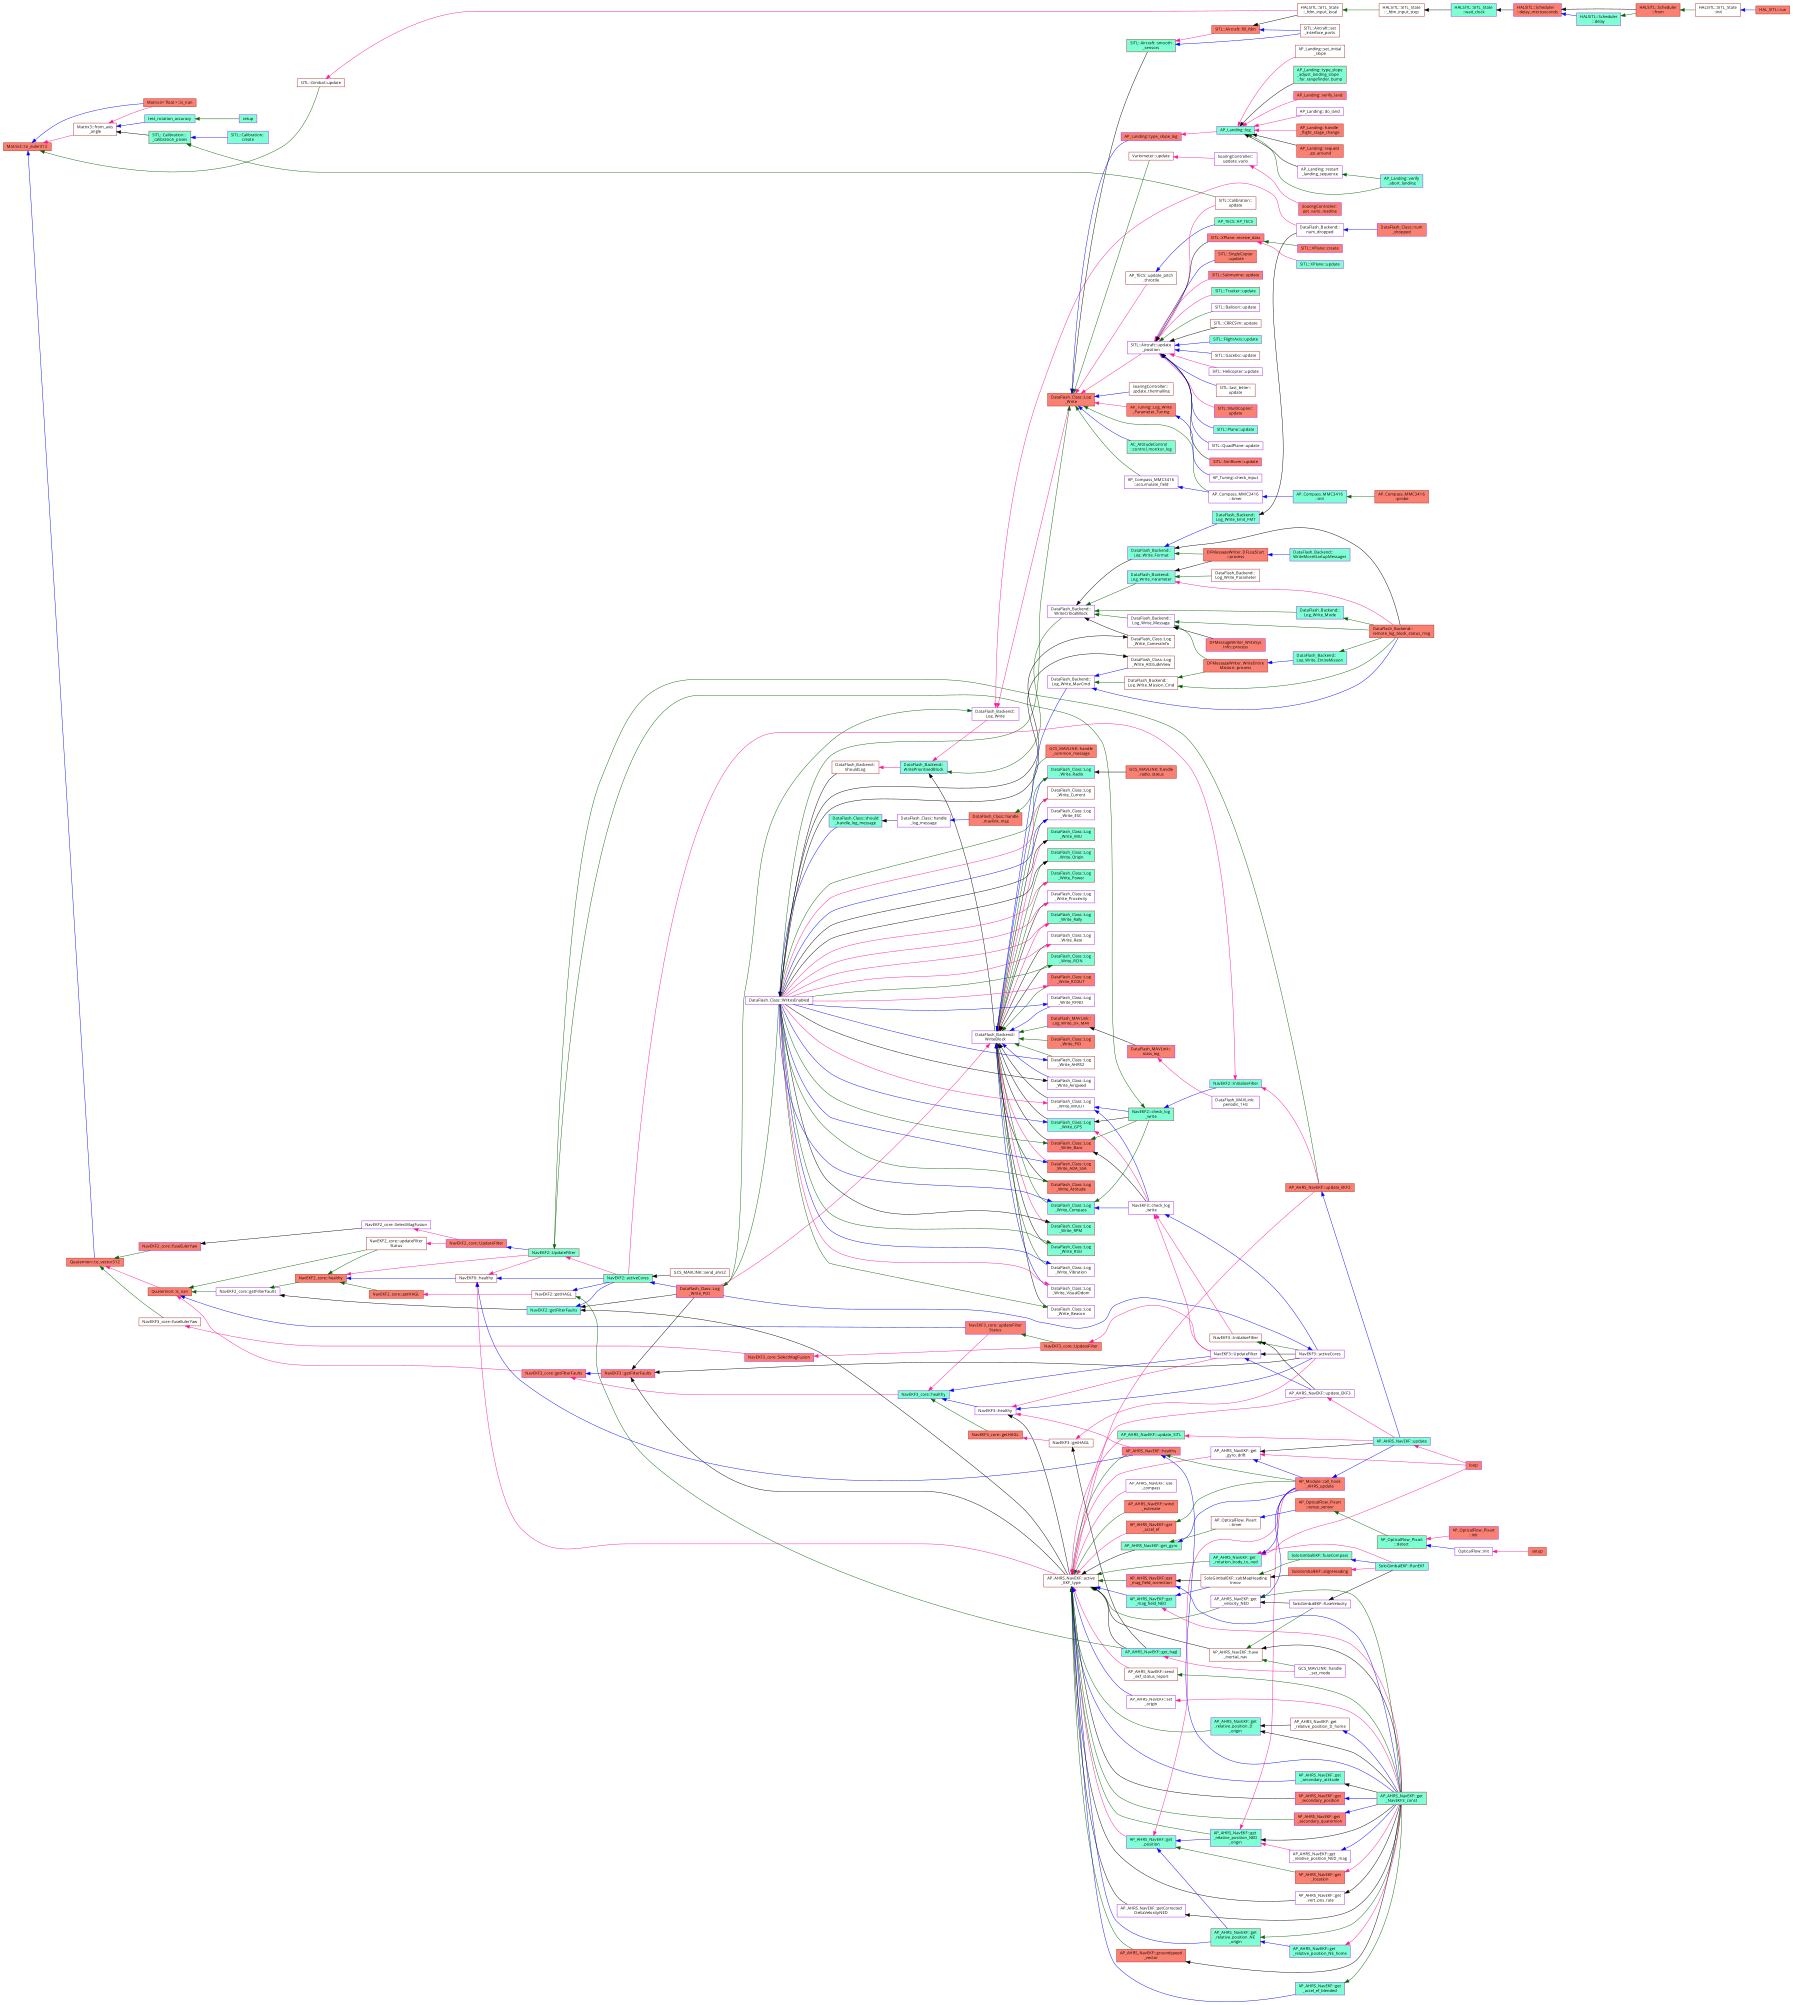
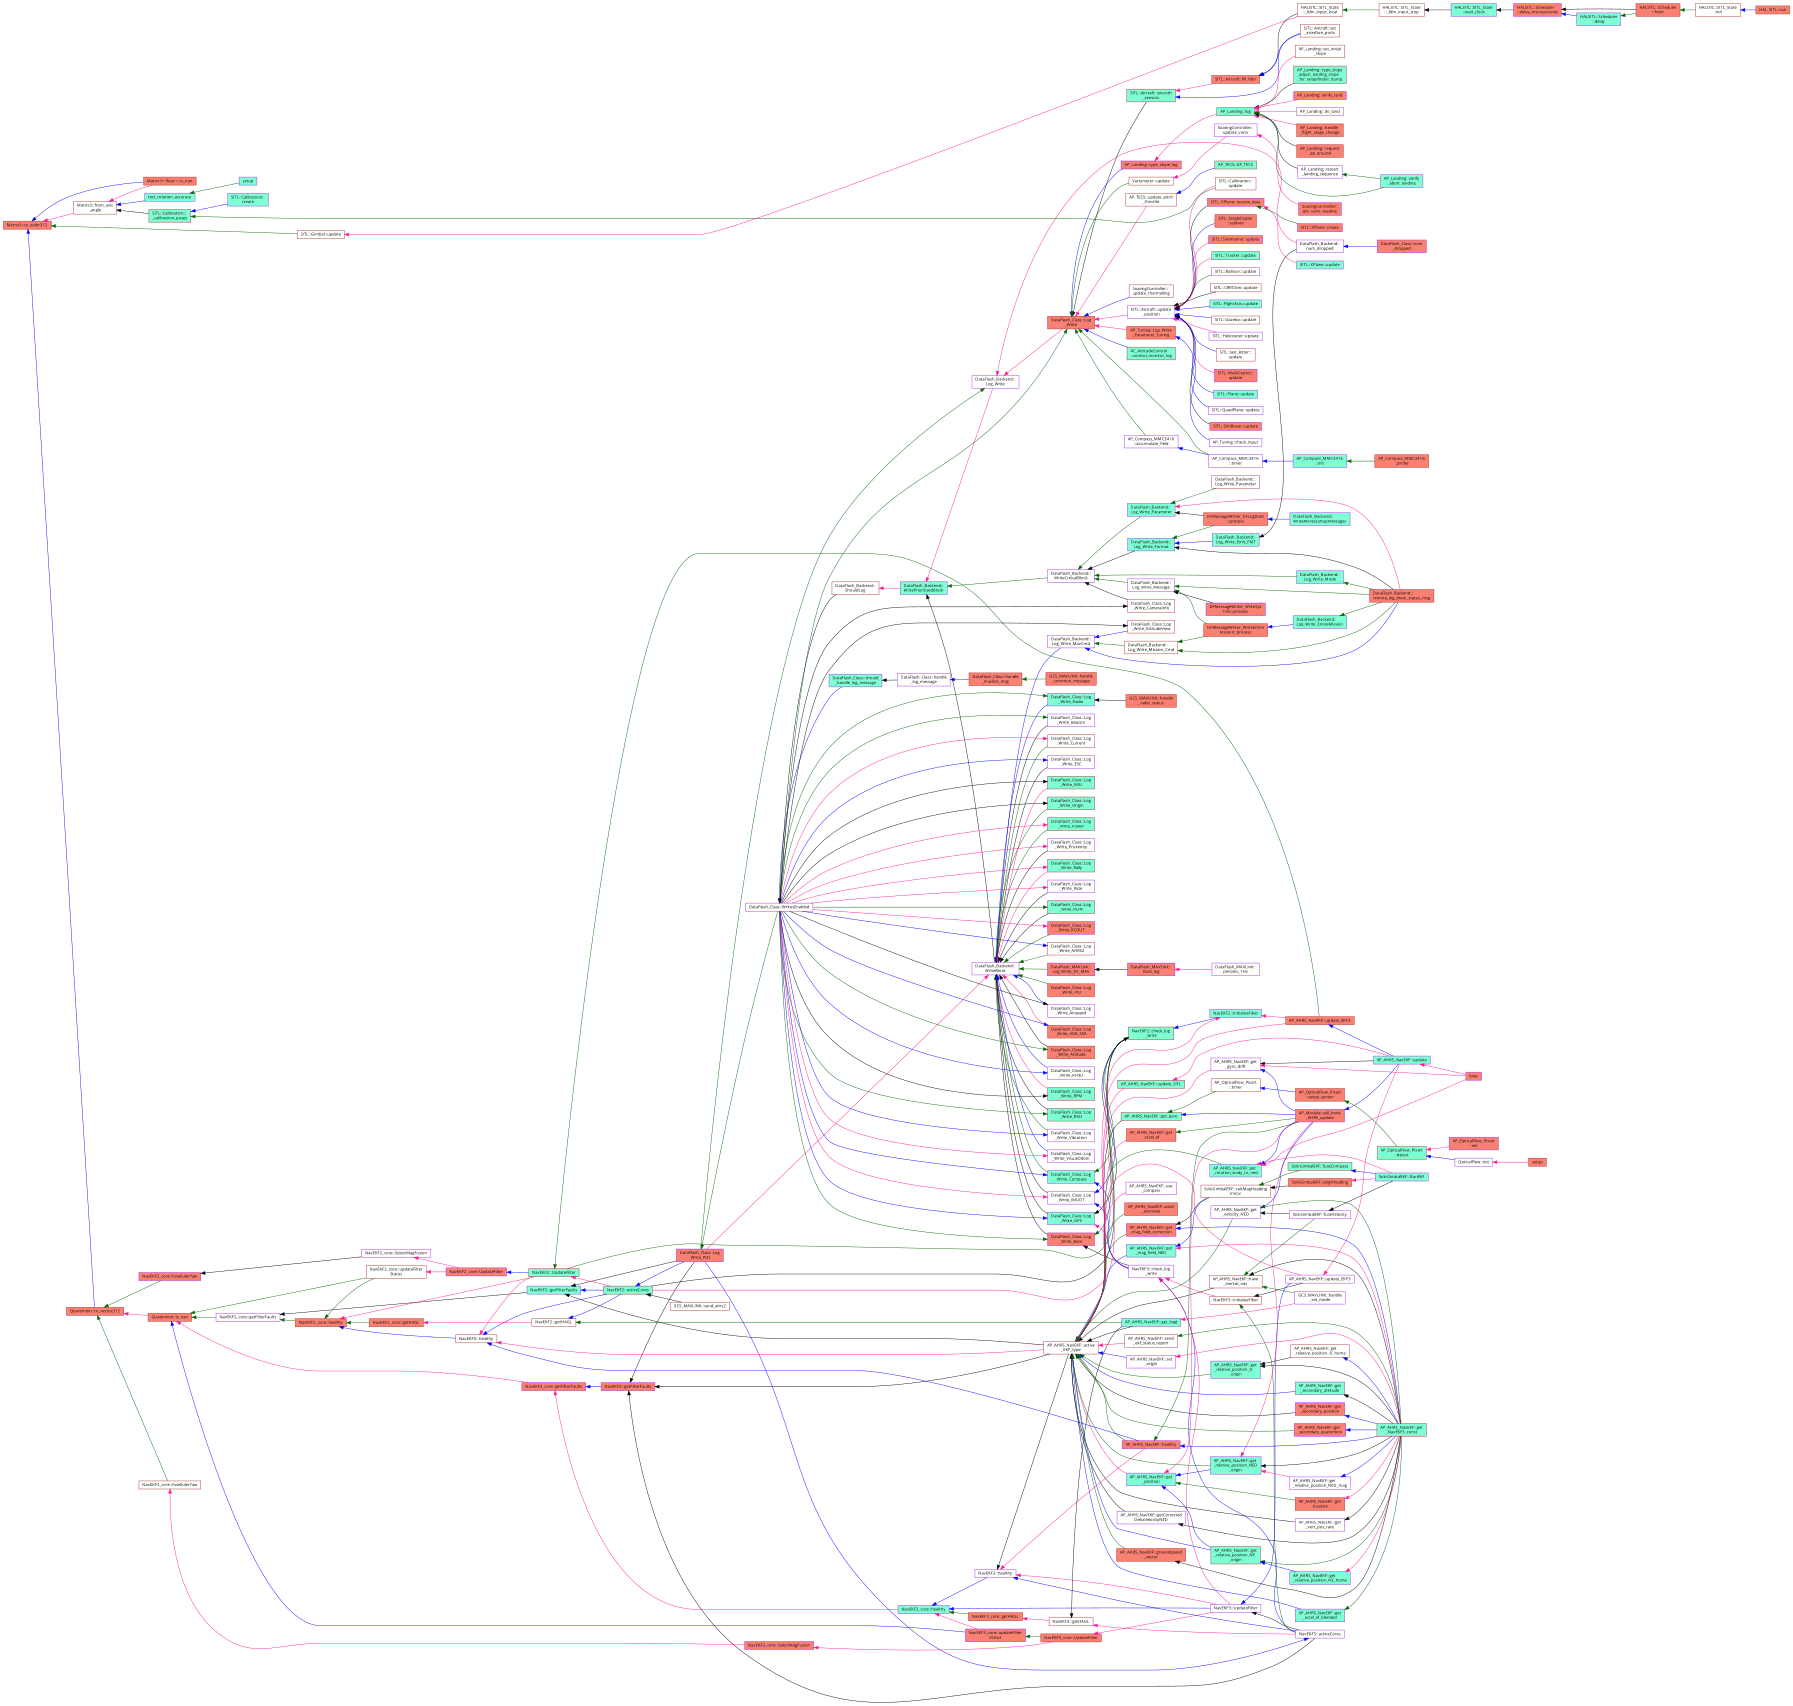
(1236, 130) -> (1236, 112)
none -> (995, 1274)
